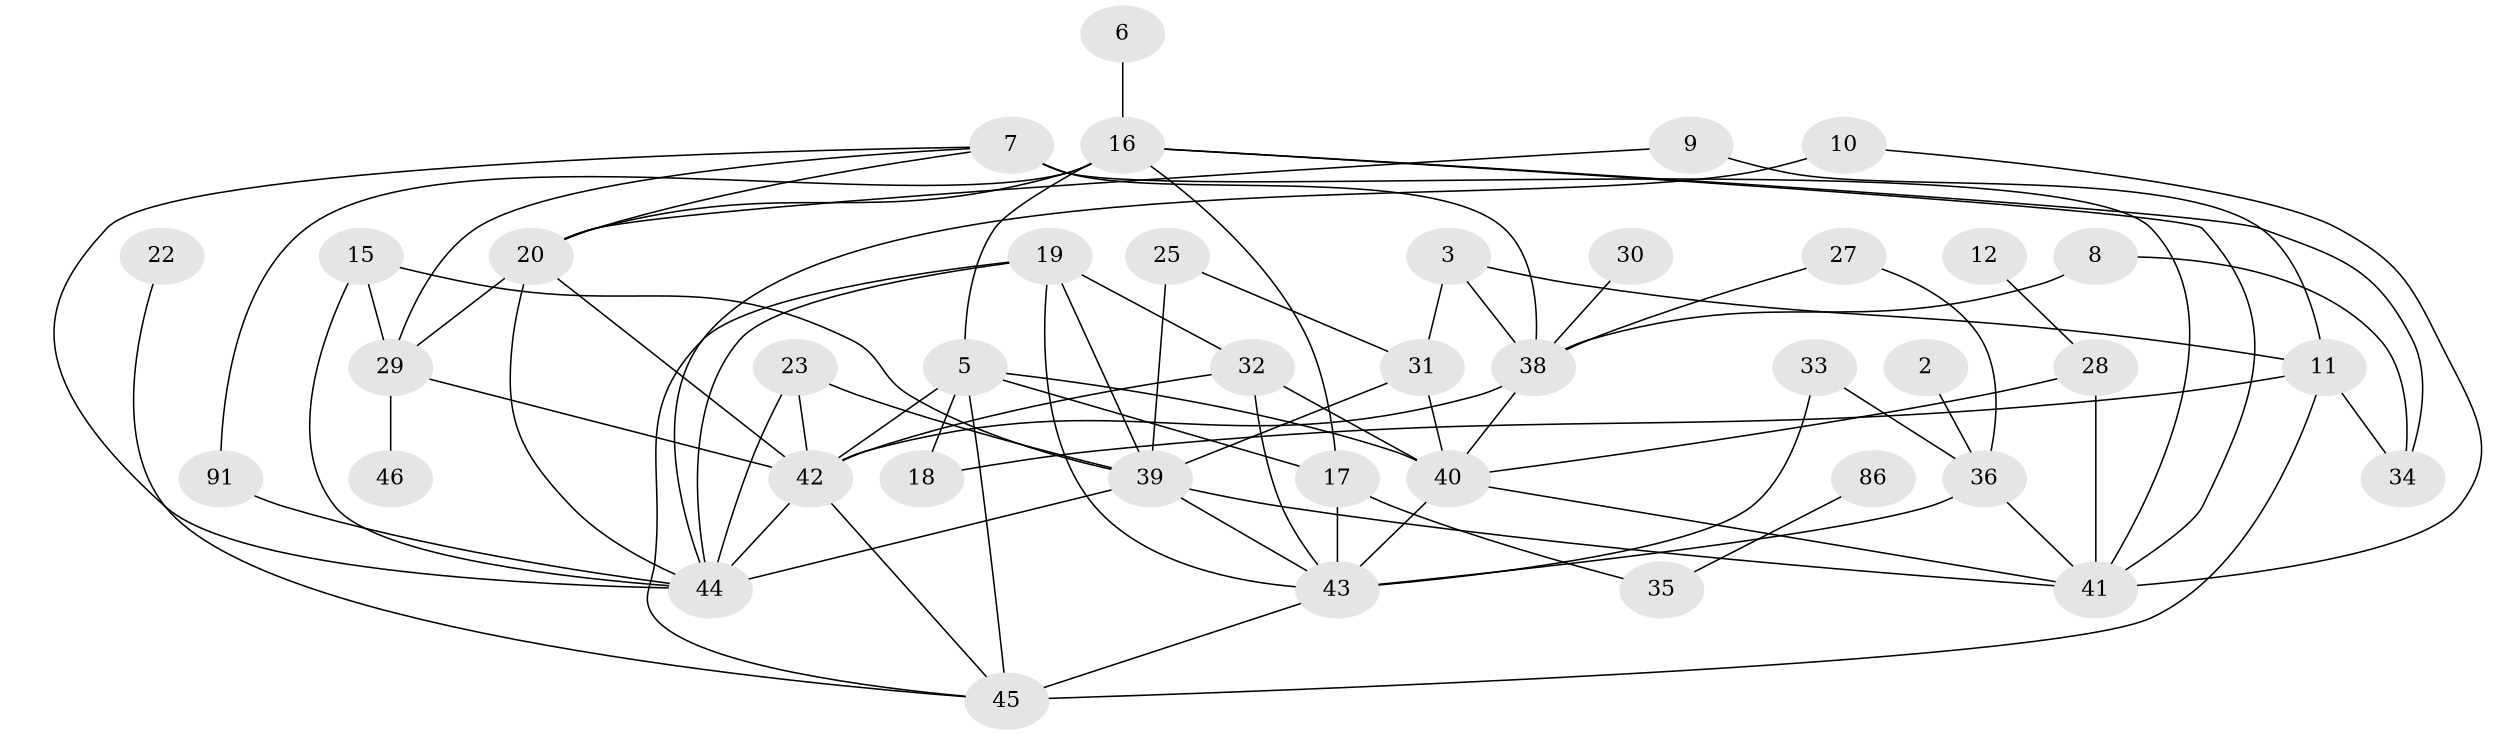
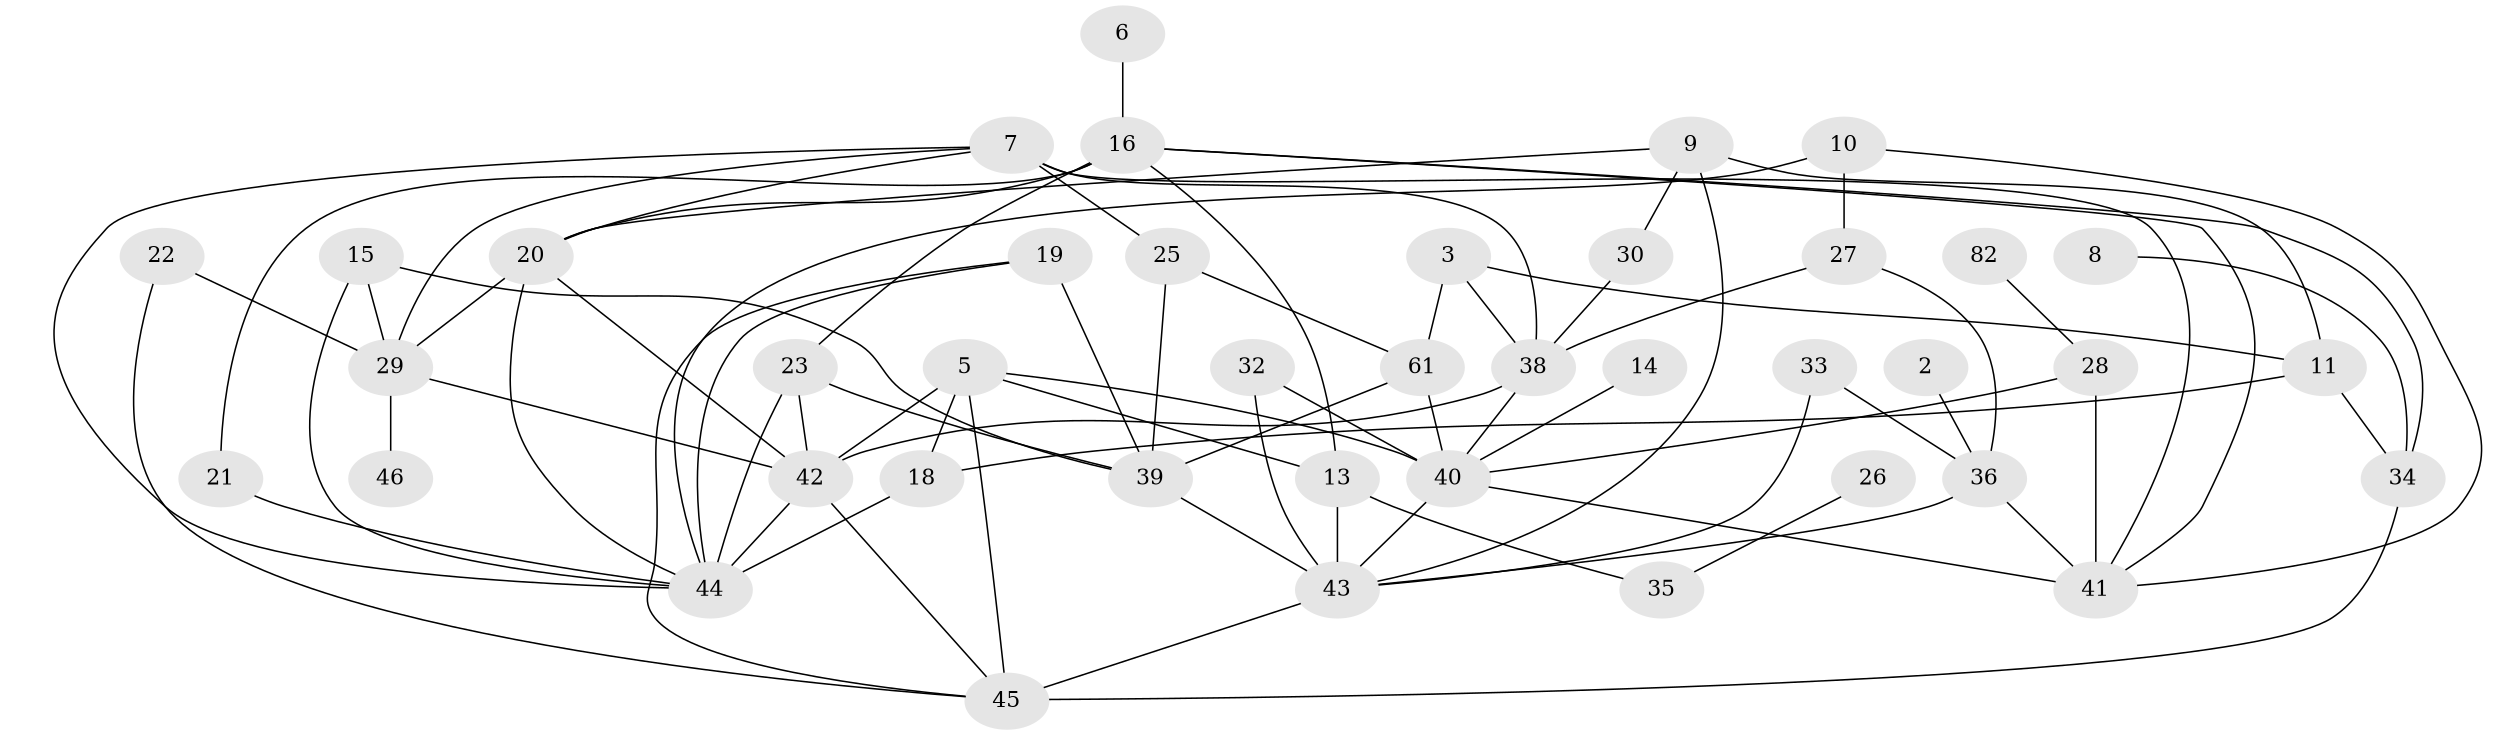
none -> (1089, 201)
none -> (1661, 201)
none -> (1844, 202)
(992, 233) -> (946, 241)
(1985, 256) -> (1985, 256)
none -> (276, 312)
(1151, 312) -> none
(1726, 315) -> none
(1422, 368) -> (1422, 368)
none -> (1645, 368)
(1025, 408) -> none
(221, 479) -> (221, 479)
(1337, 479) -> (1337, 479)
(1873, 479) -> (1873, 479)
(1099, 511) -> (1640, 465)
(930, 534) -> (816, 534)
(1599, 546) -> none
(1744, 666) -> (1759, 684)
